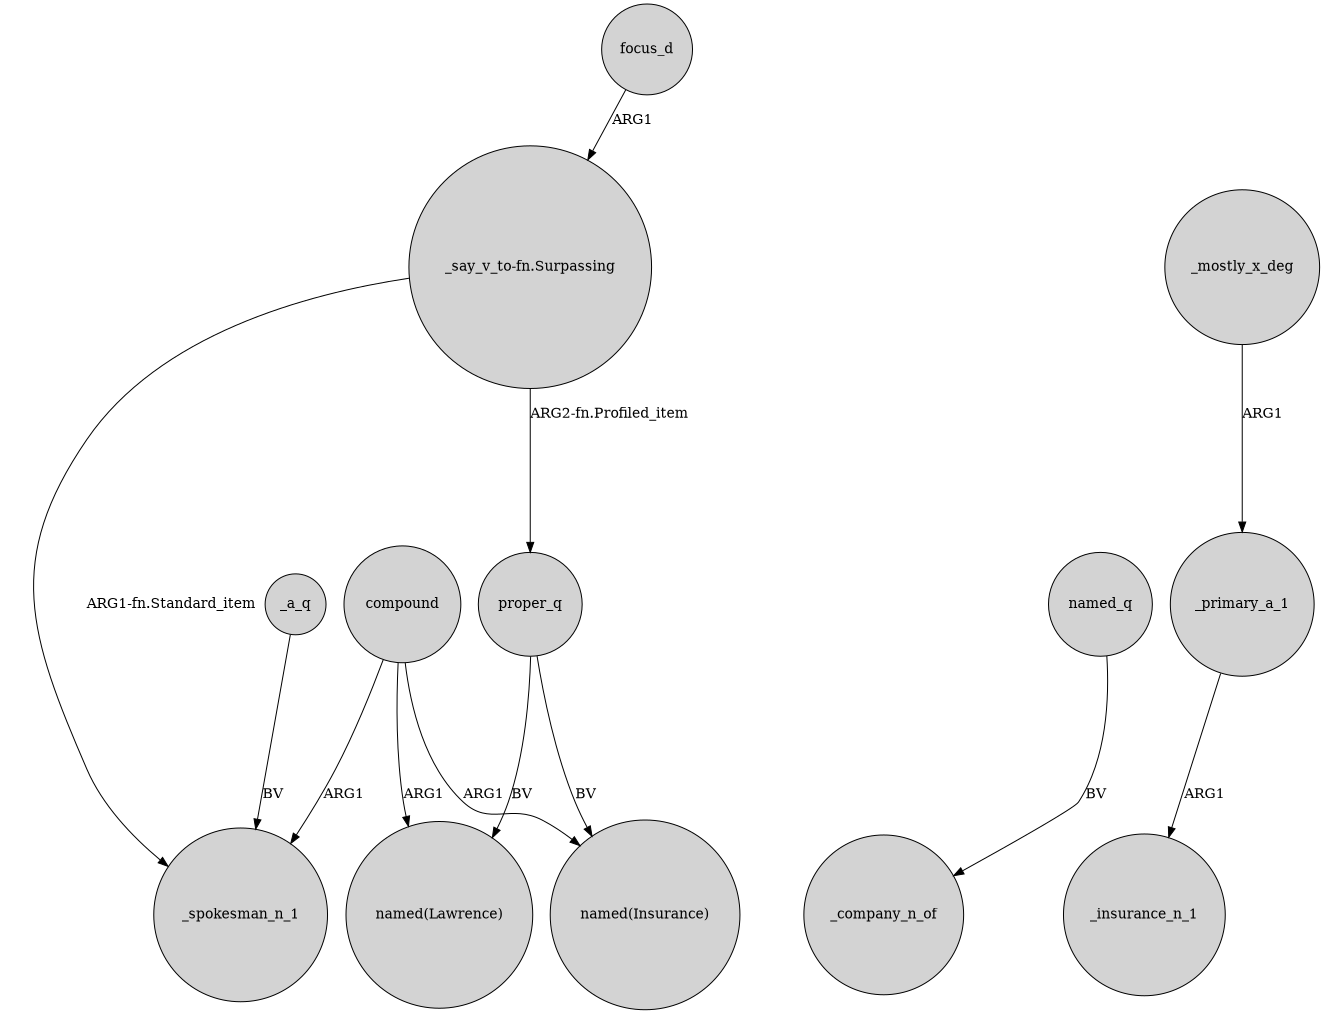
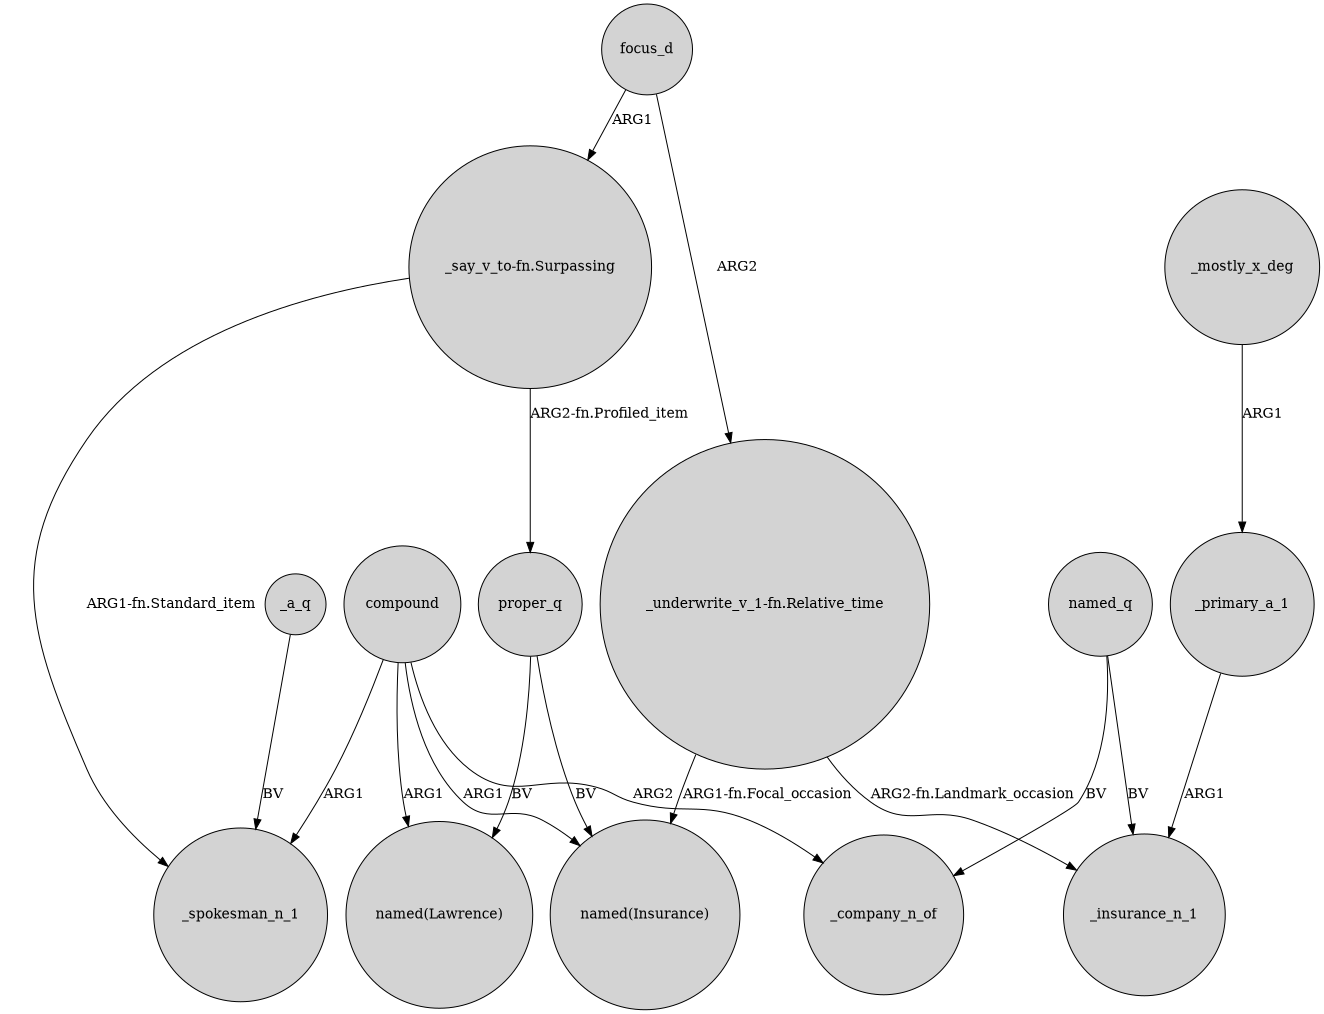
none -> (765, 604)
none -> (1120, 740)
none -> (585, 785)
